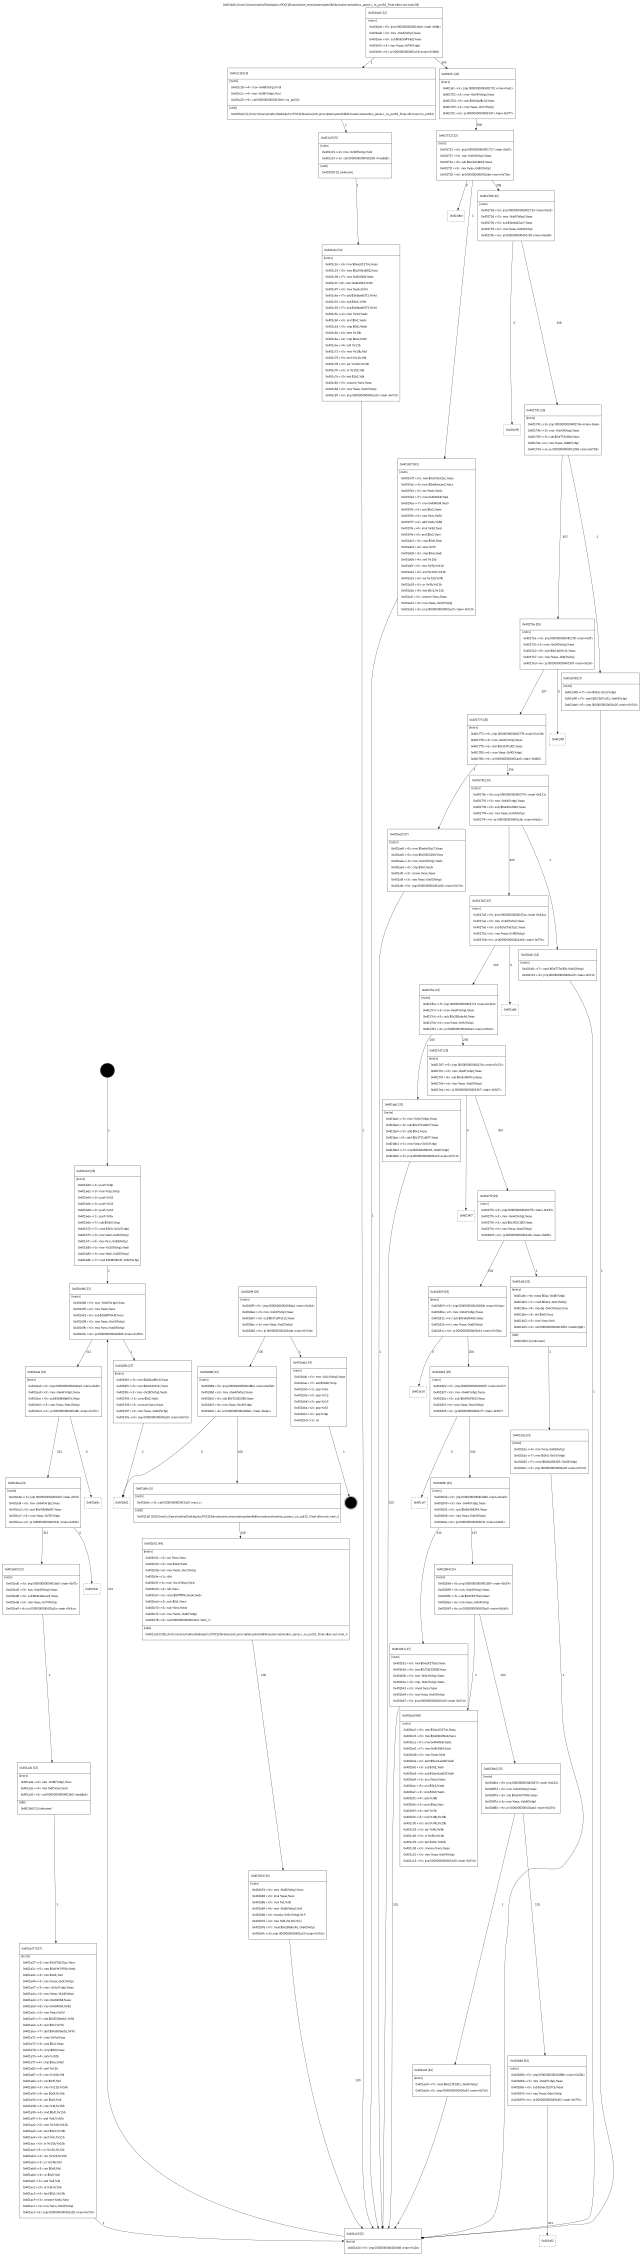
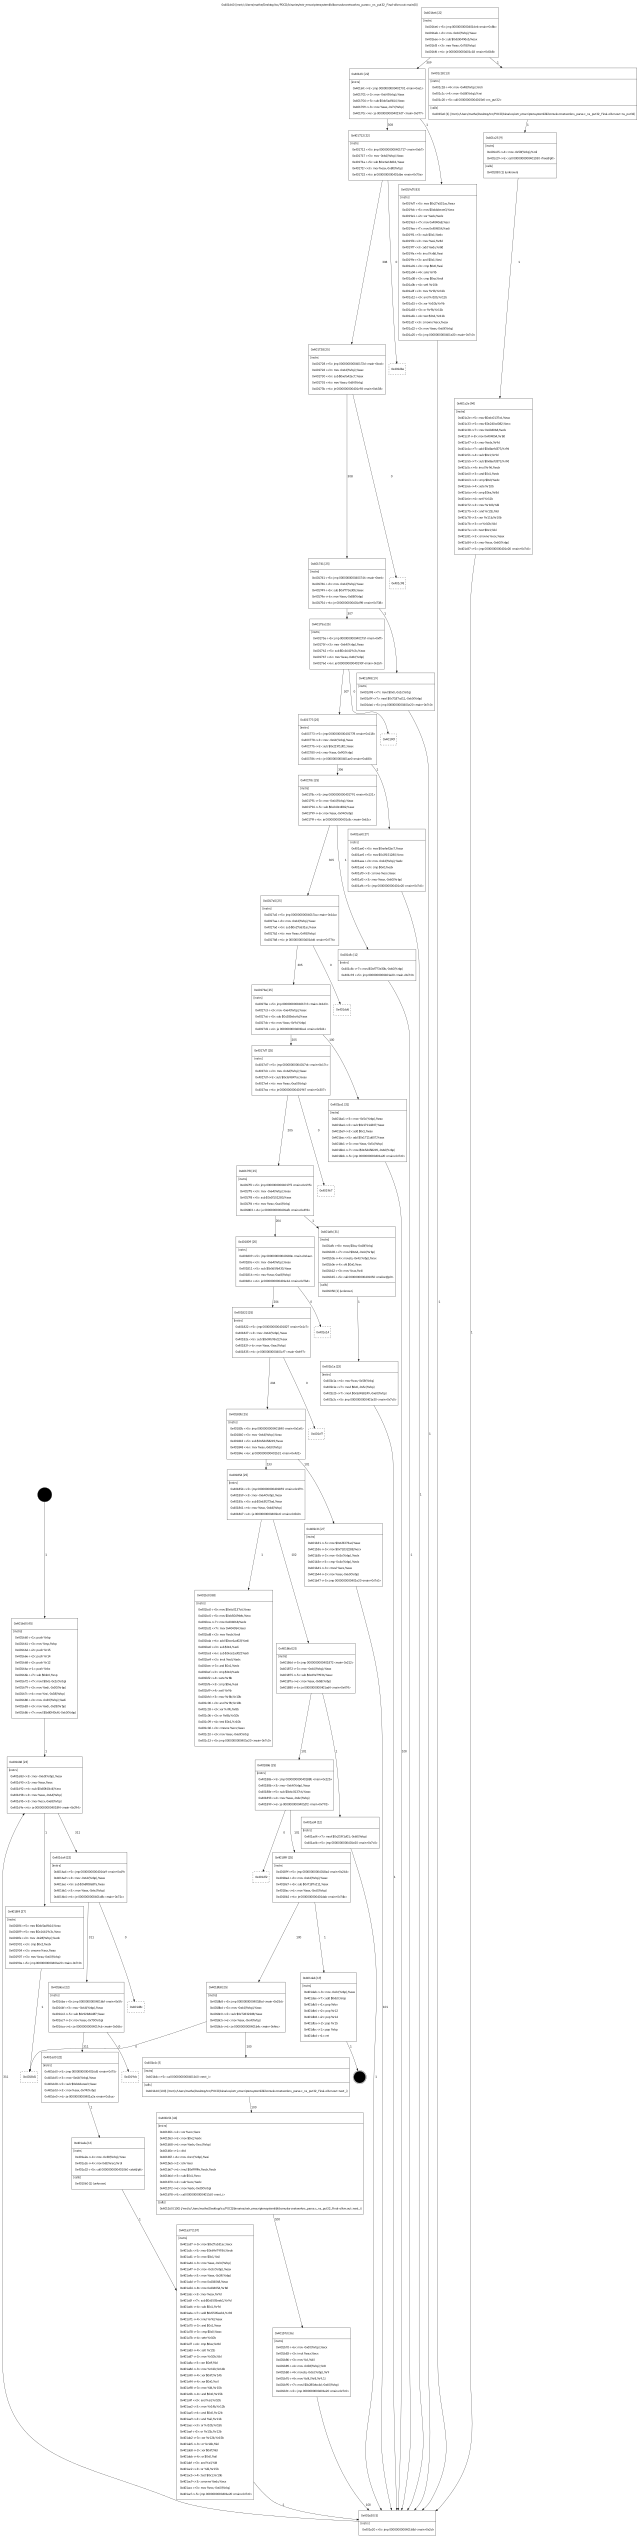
(459, 319) -> (435, 149)
none -> (291, 1830)
(550, 2223) -> (284, 1833)
